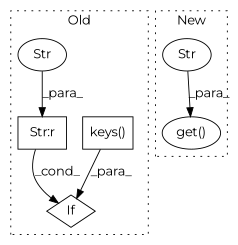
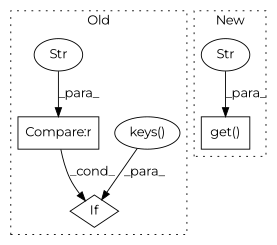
(42, 133) -> (58, 133)
(108, 133) -> (147, 133)
(191, 133) -> (226, 133)
